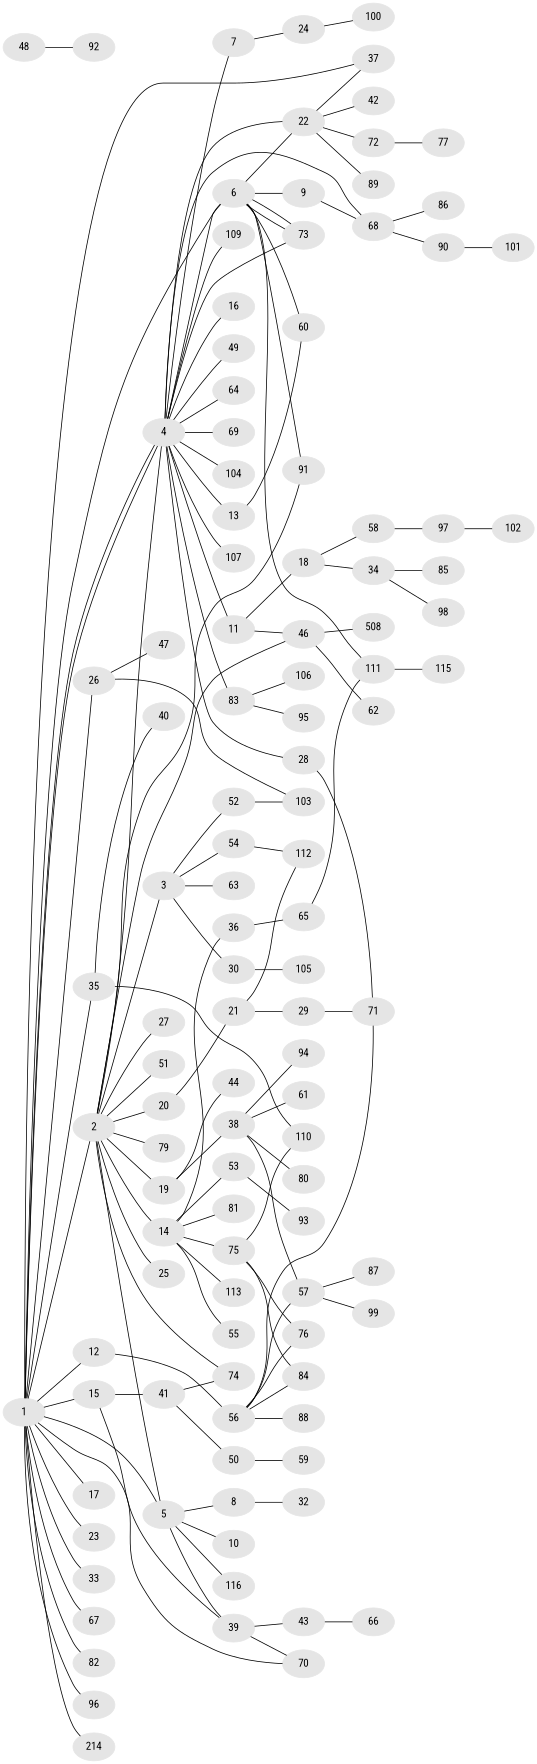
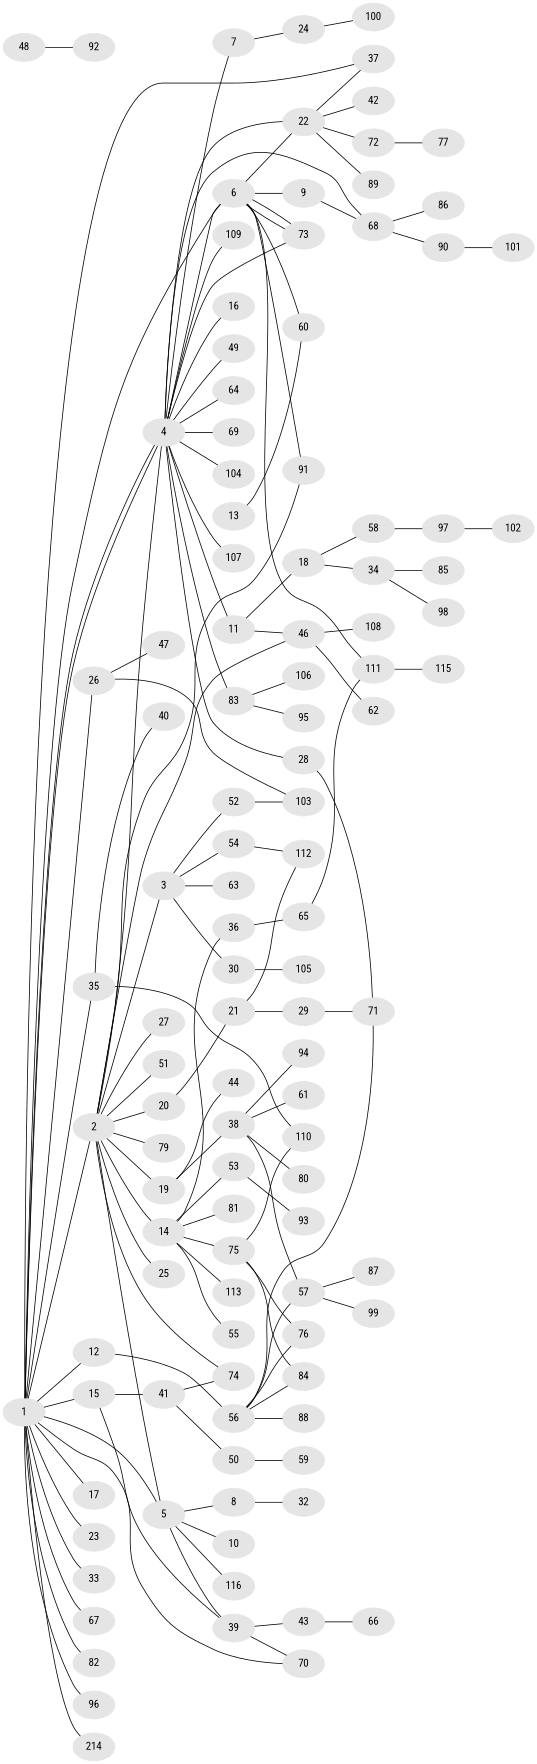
(197, 476) -> none
(373, 627) -> (373, 627)
